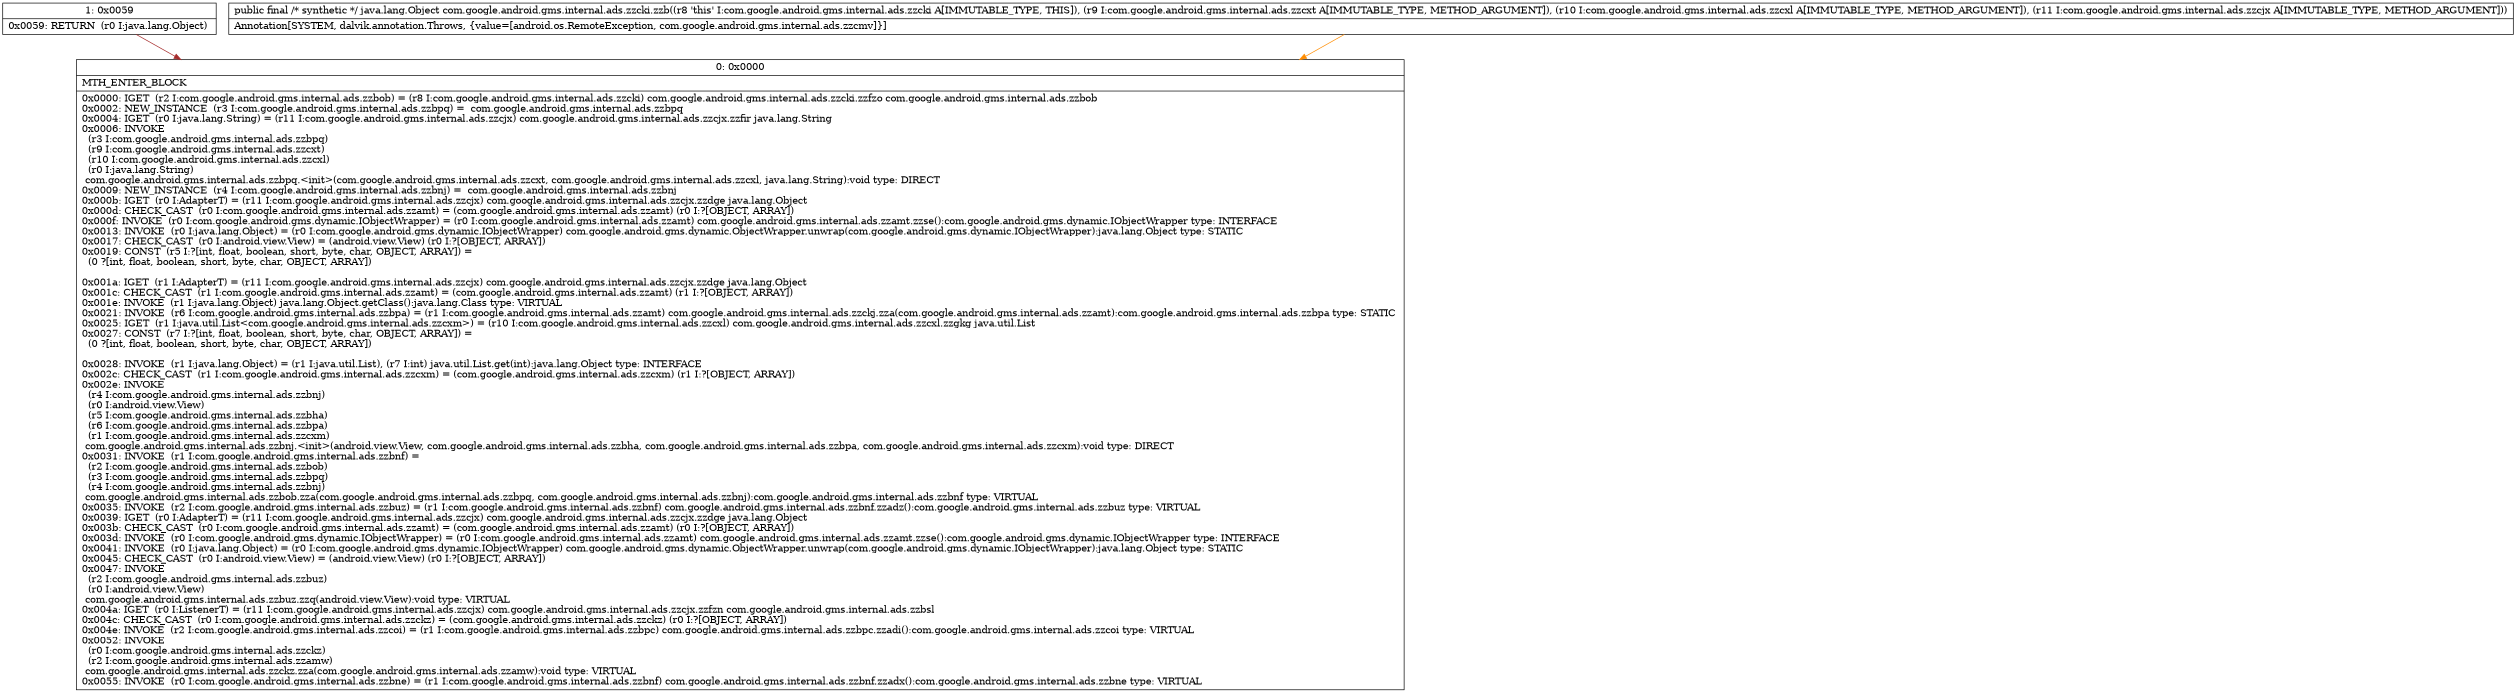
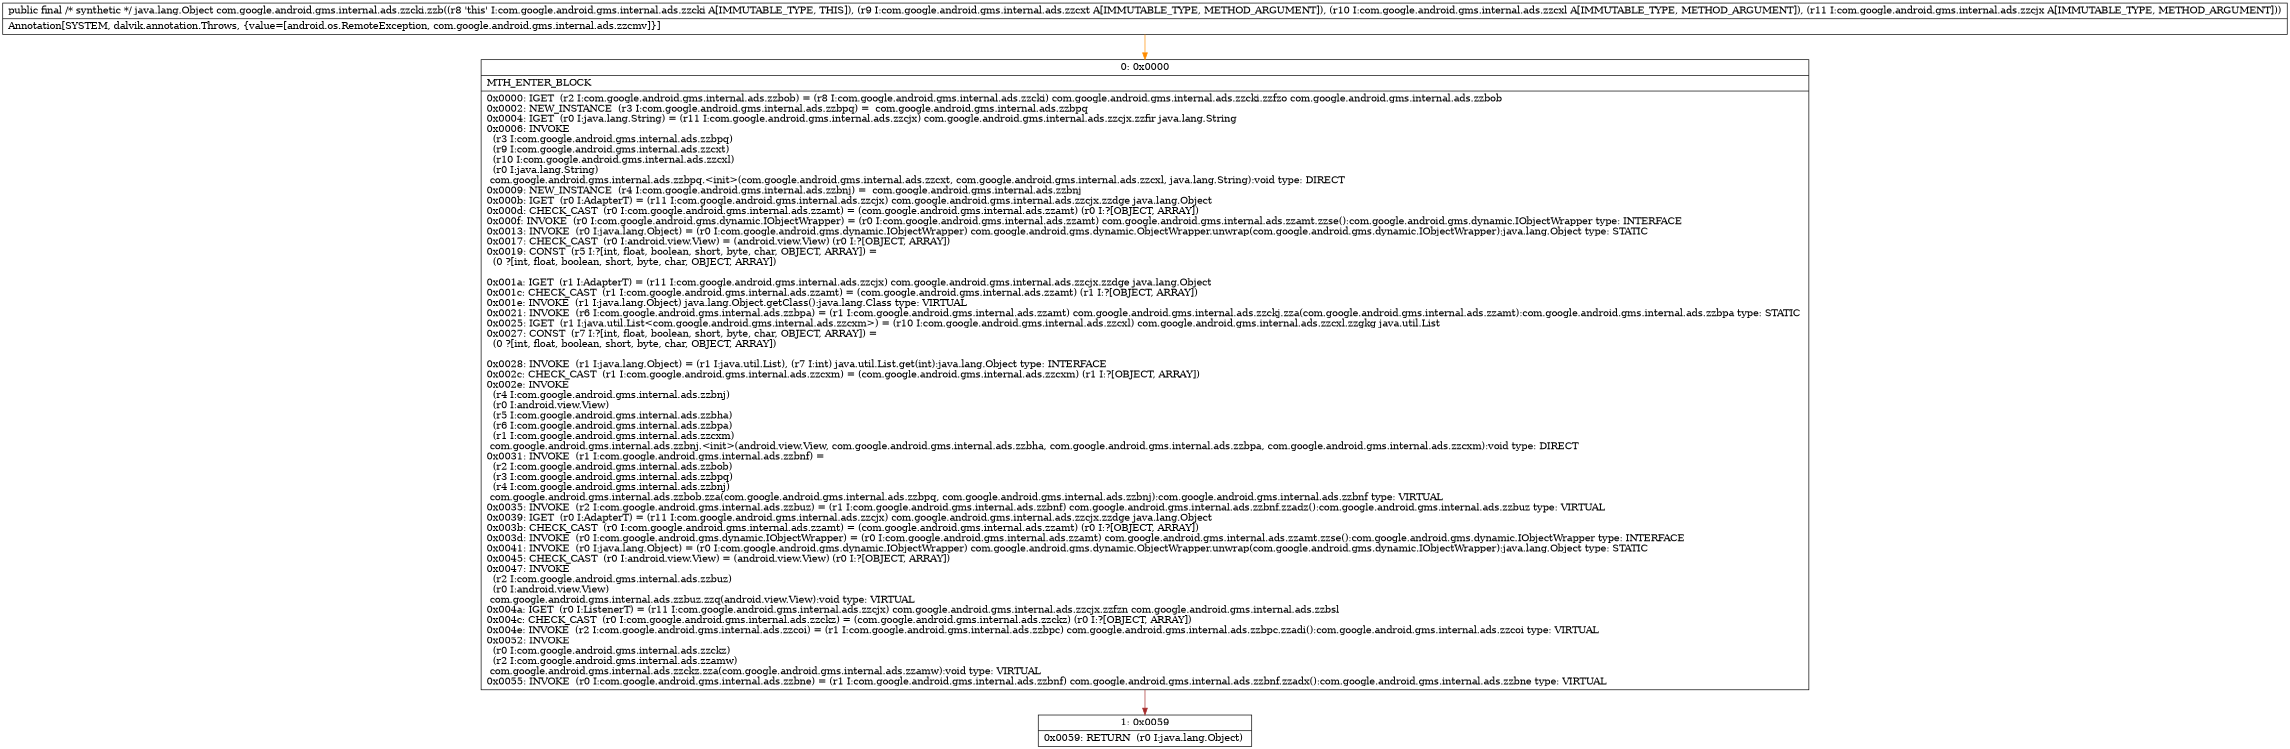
(156, 45) -> (1145, 699)
